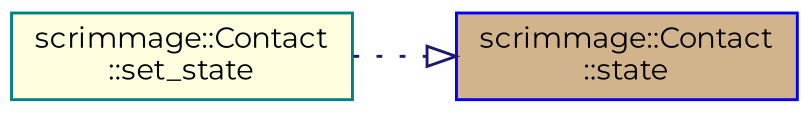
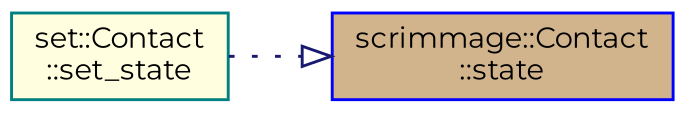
(182, 56) -> (120, 56)
